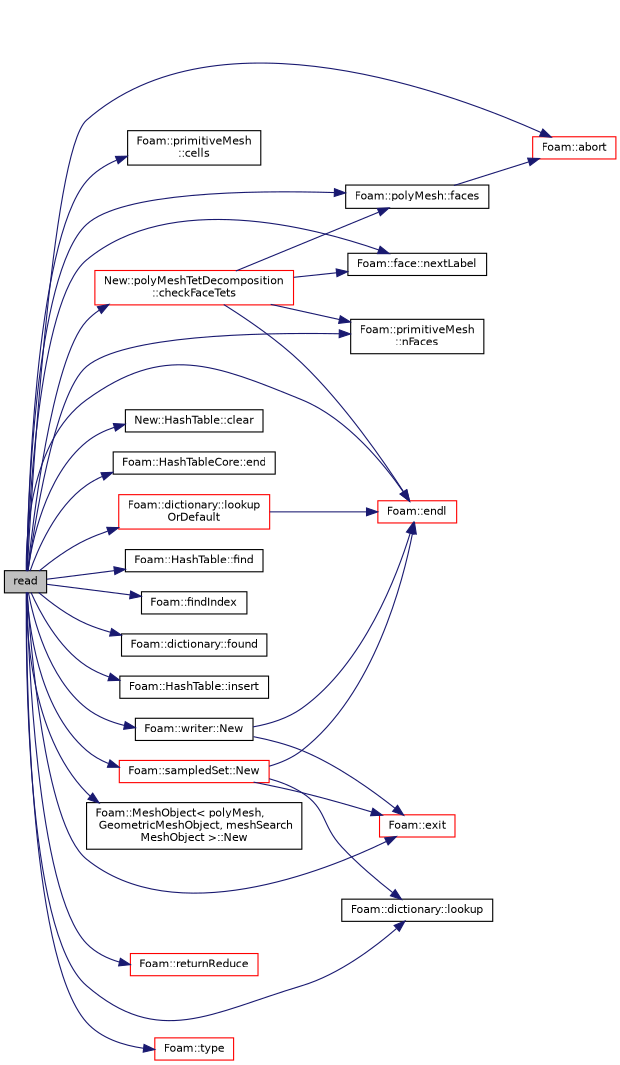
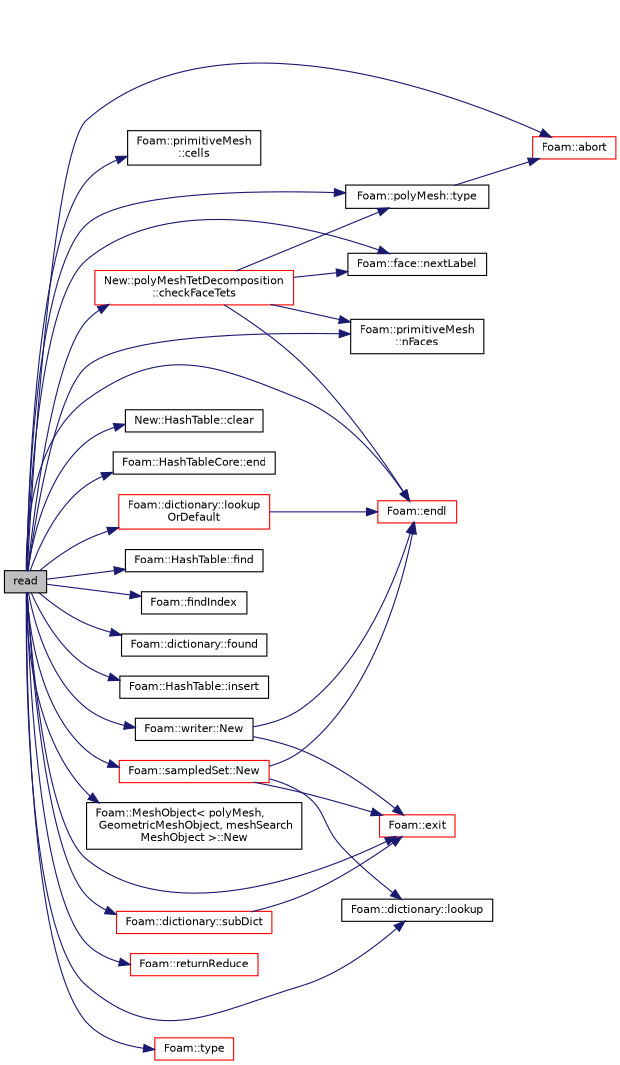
(417, 197) -> (417, 197)
none -> (194, 922)
